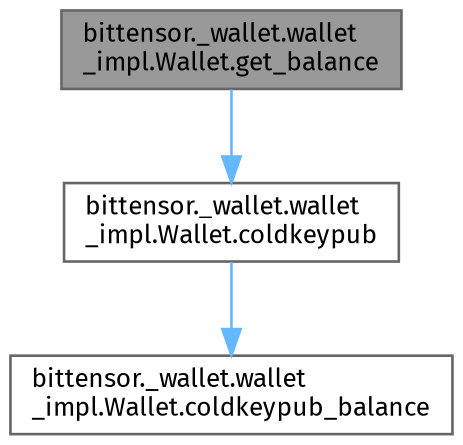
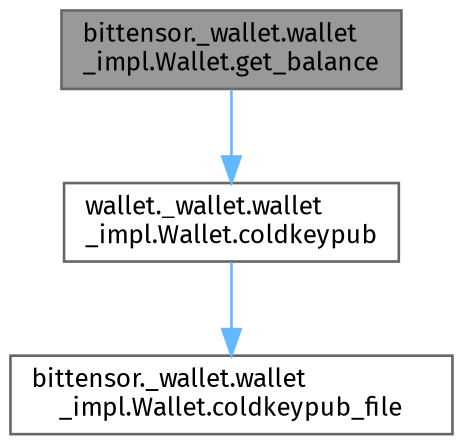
(231, 222) -> (231, 222)
(231, 395) -> (231, 395)
